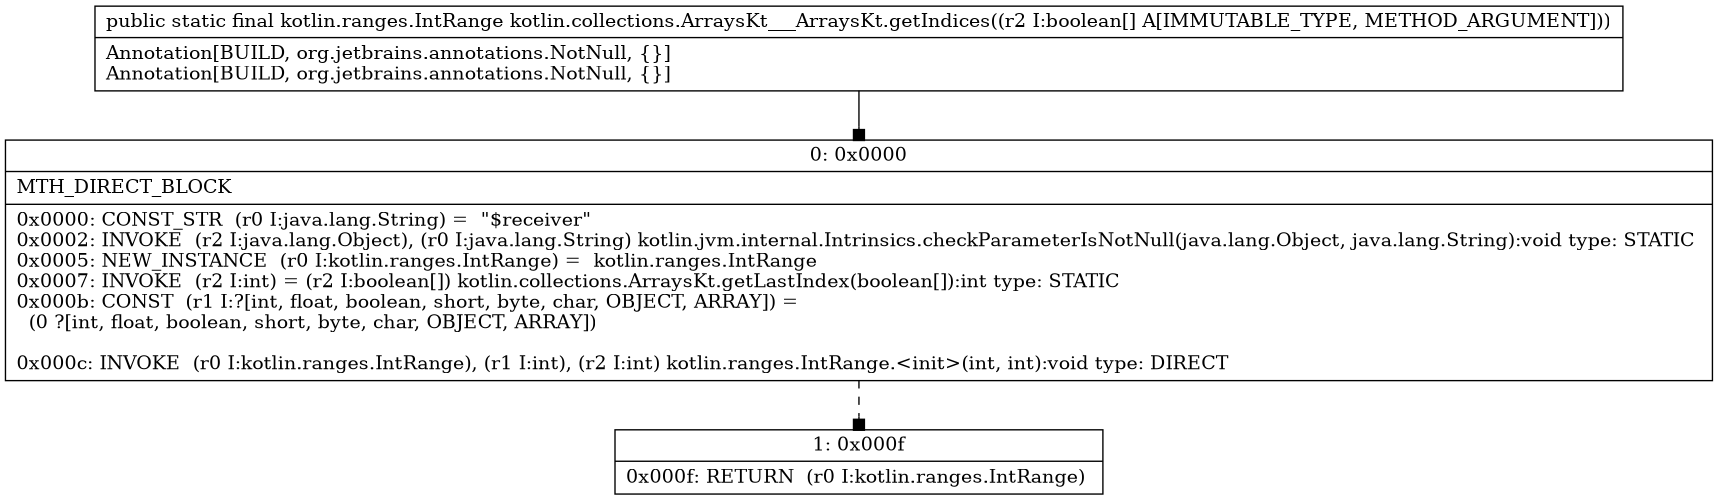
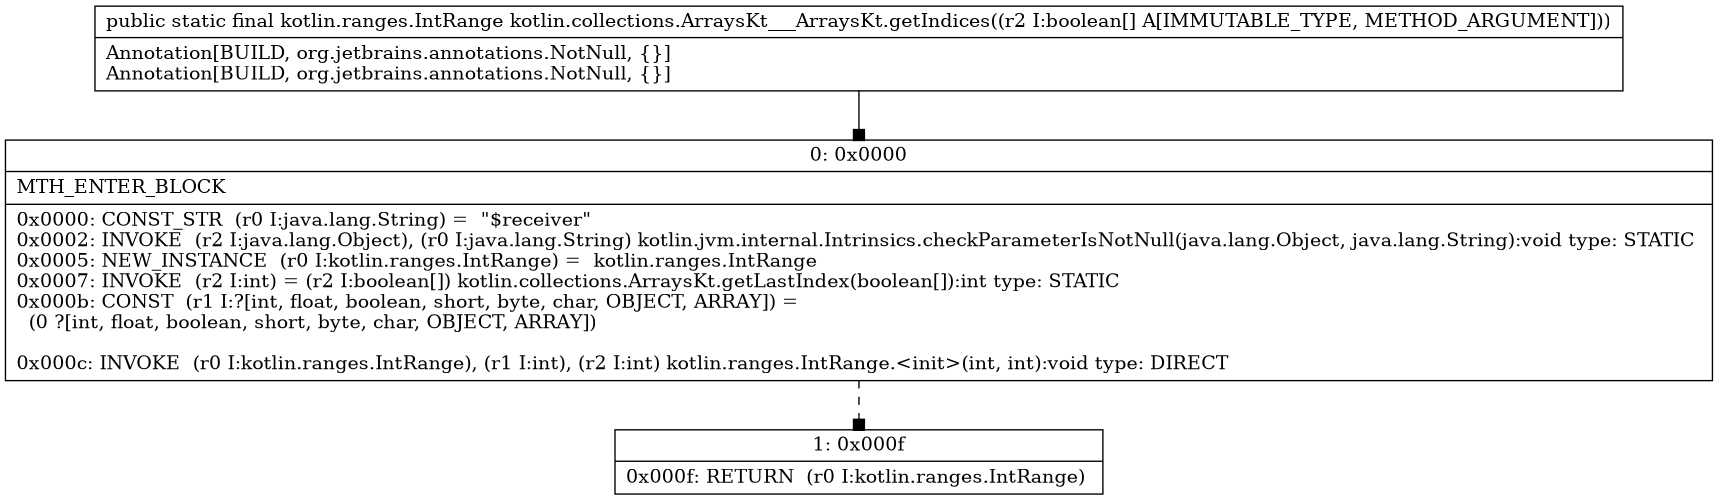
(124, 187) -> (122, 187)
